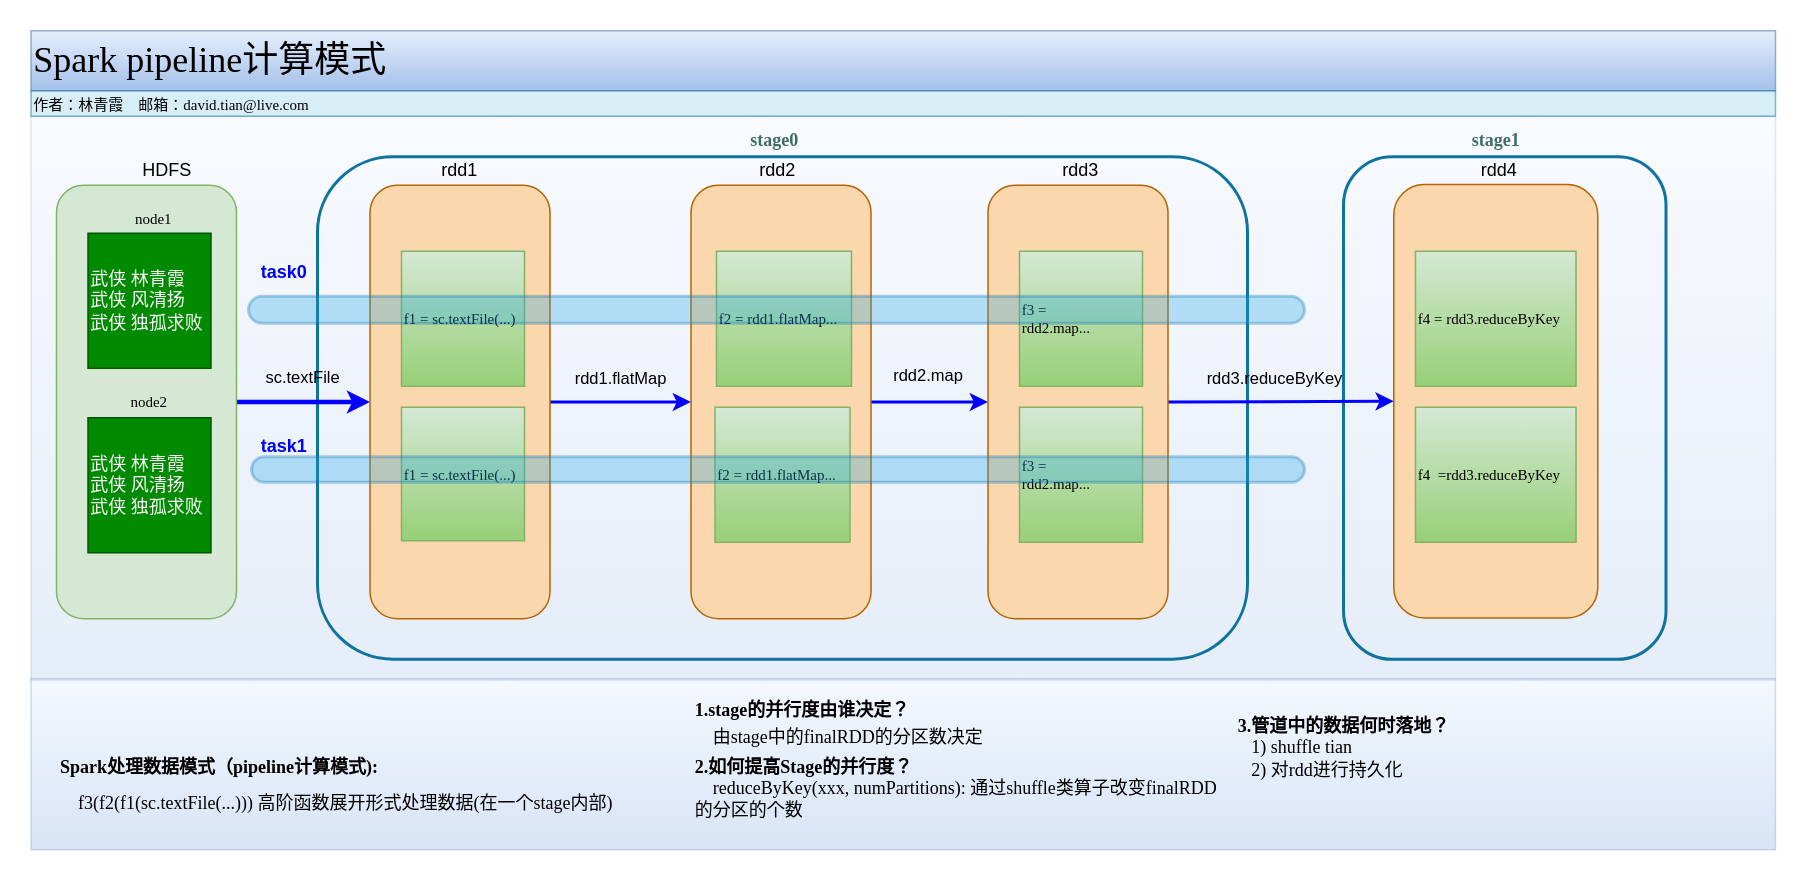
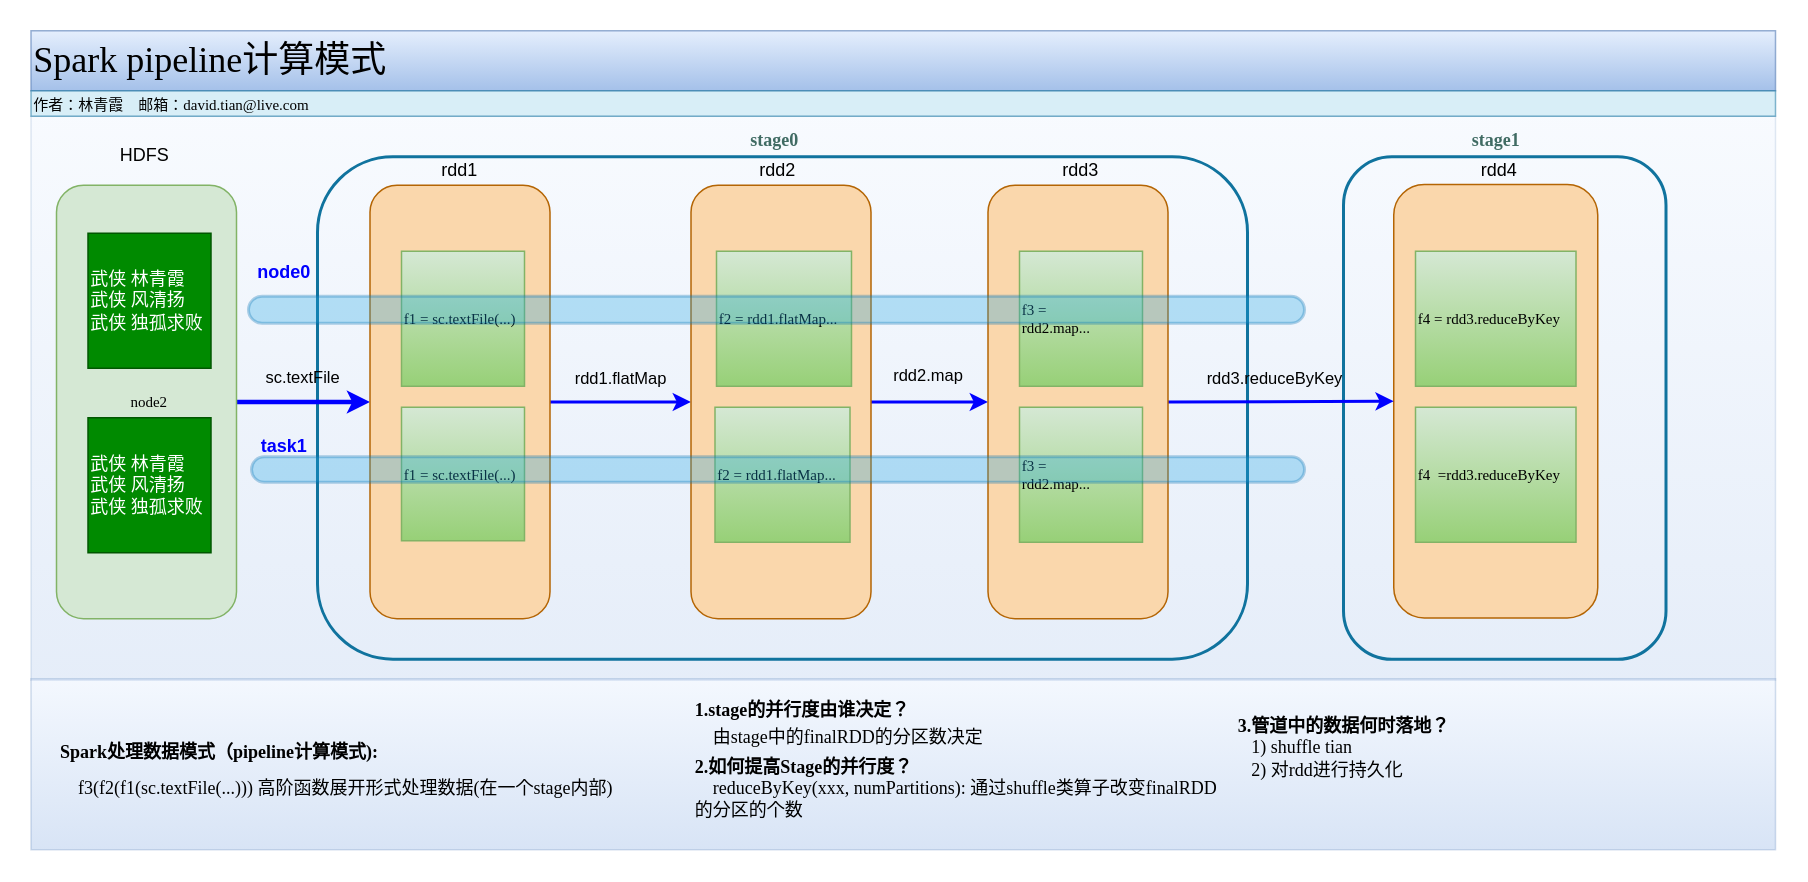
(167, 170) -> (145, 155)
(154, 218) -> none
(284, 272) -> (284, 272)
(337, 776) -> (337, 761)
